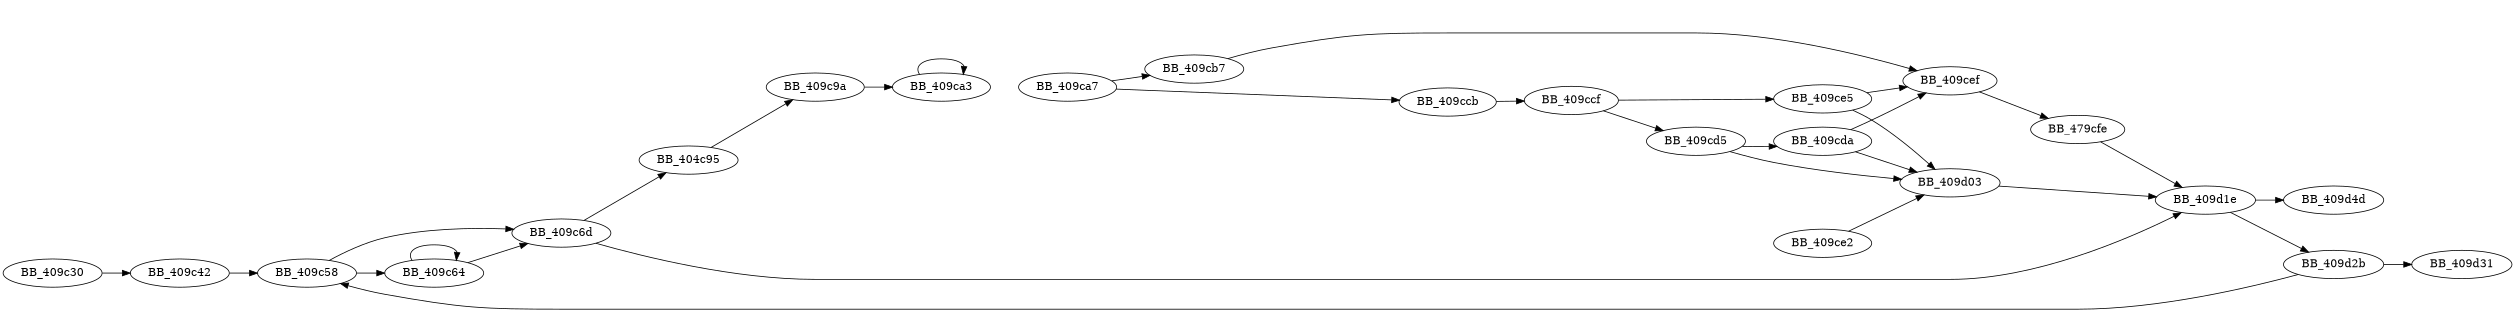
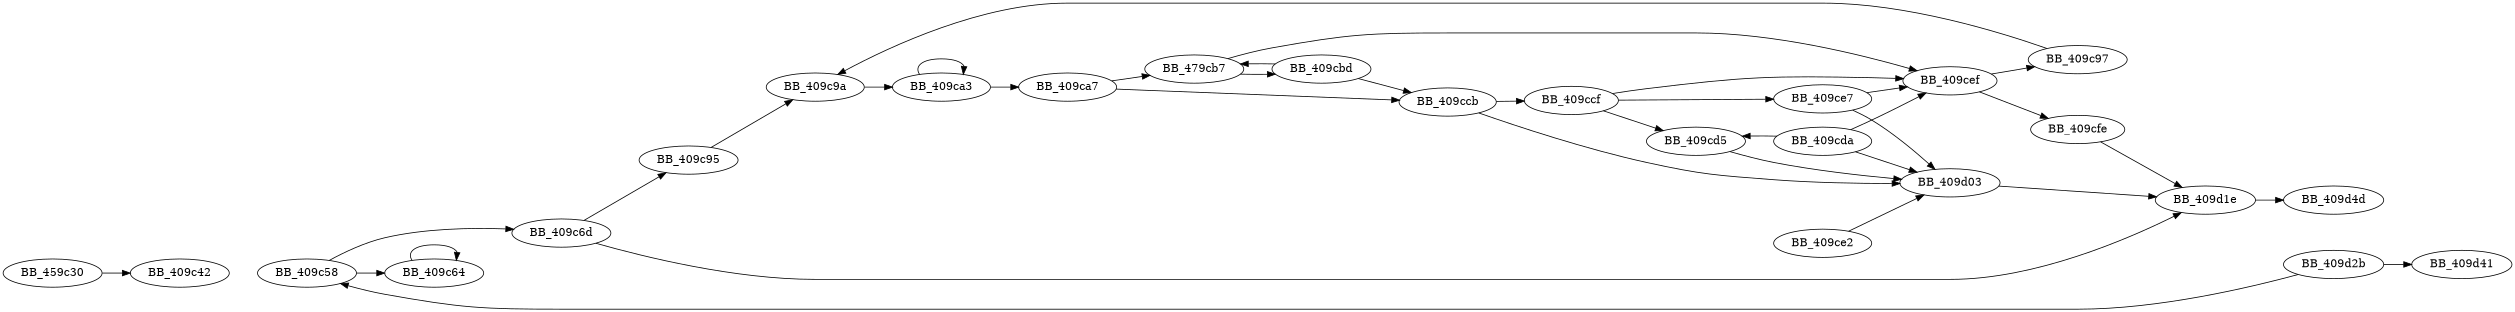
none -> (2078, 60)
(1194, 69) -> (1194, 69)
none -> (1321, 69)
none -> (1754, 78)
none -> (1001, 87)
(1823, 99) -> (1823, 99)
(2078, 129) -> (2078, 129)
(1756, 147) -> (1764, 136)
(689, 160) -> (689, 160)
none -> (1682, 170)
(2266, 230) -> none
(494, 254) -> none
(2462, 264) -> (2462, 264)
(53, 273) -> (53, 273)
(239, 273) -> none
